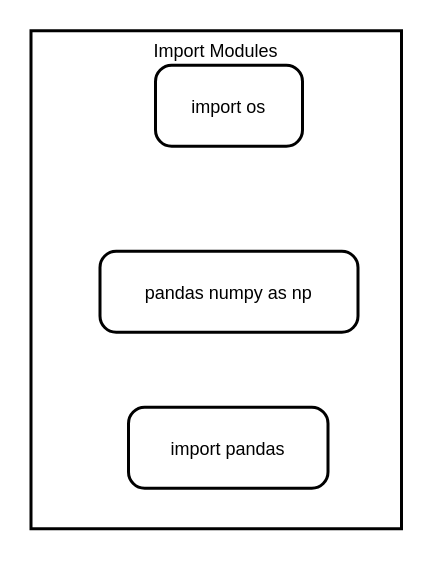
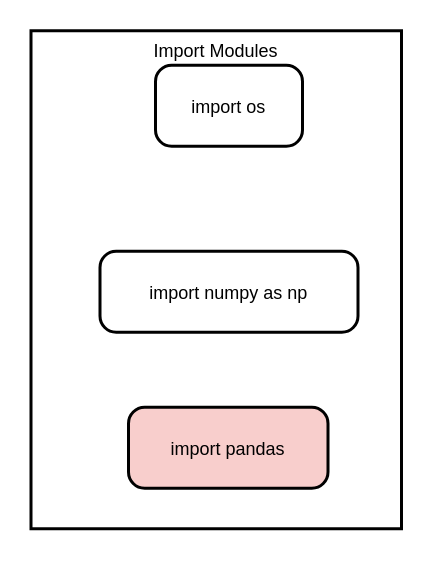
(228, 293) -> (228, 293)
(228, 448) -> (228, 448)
